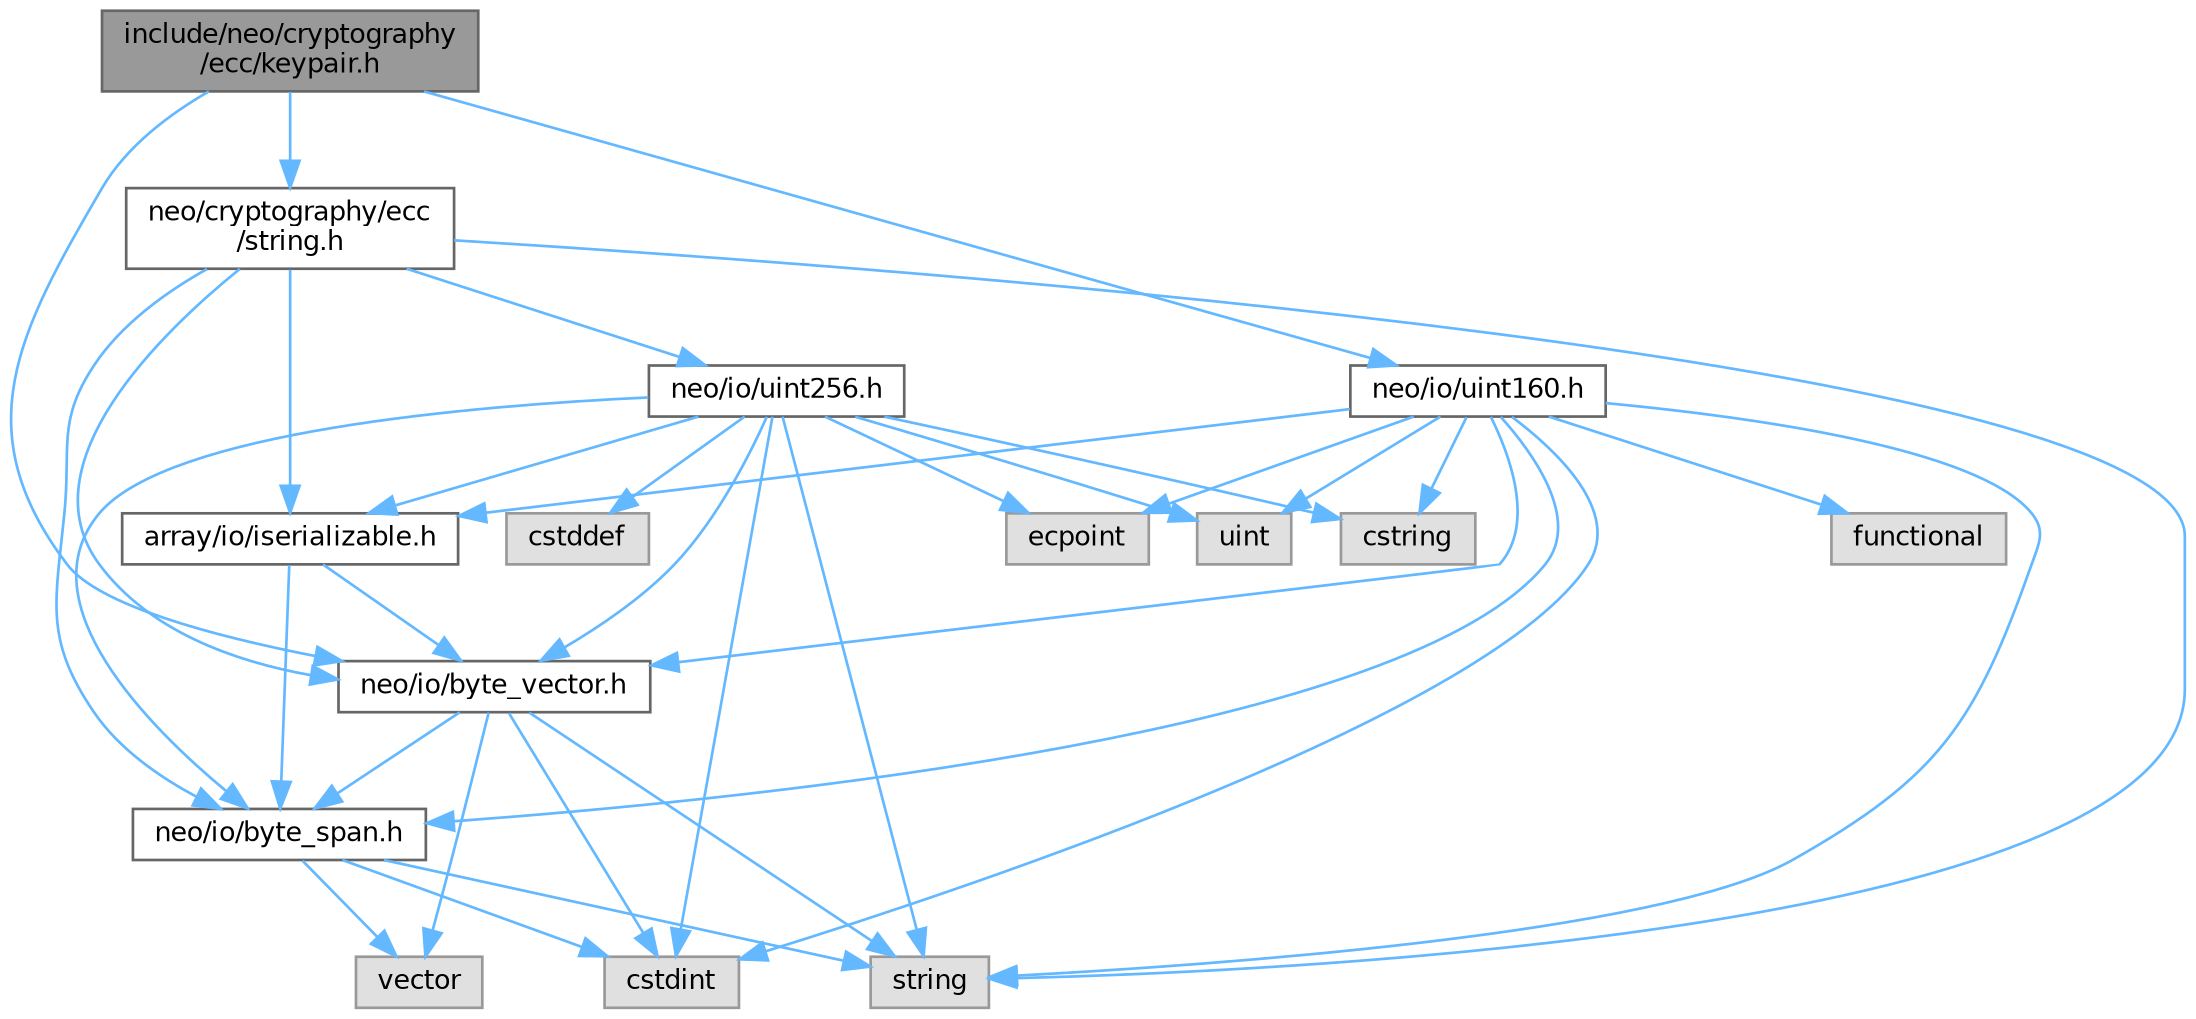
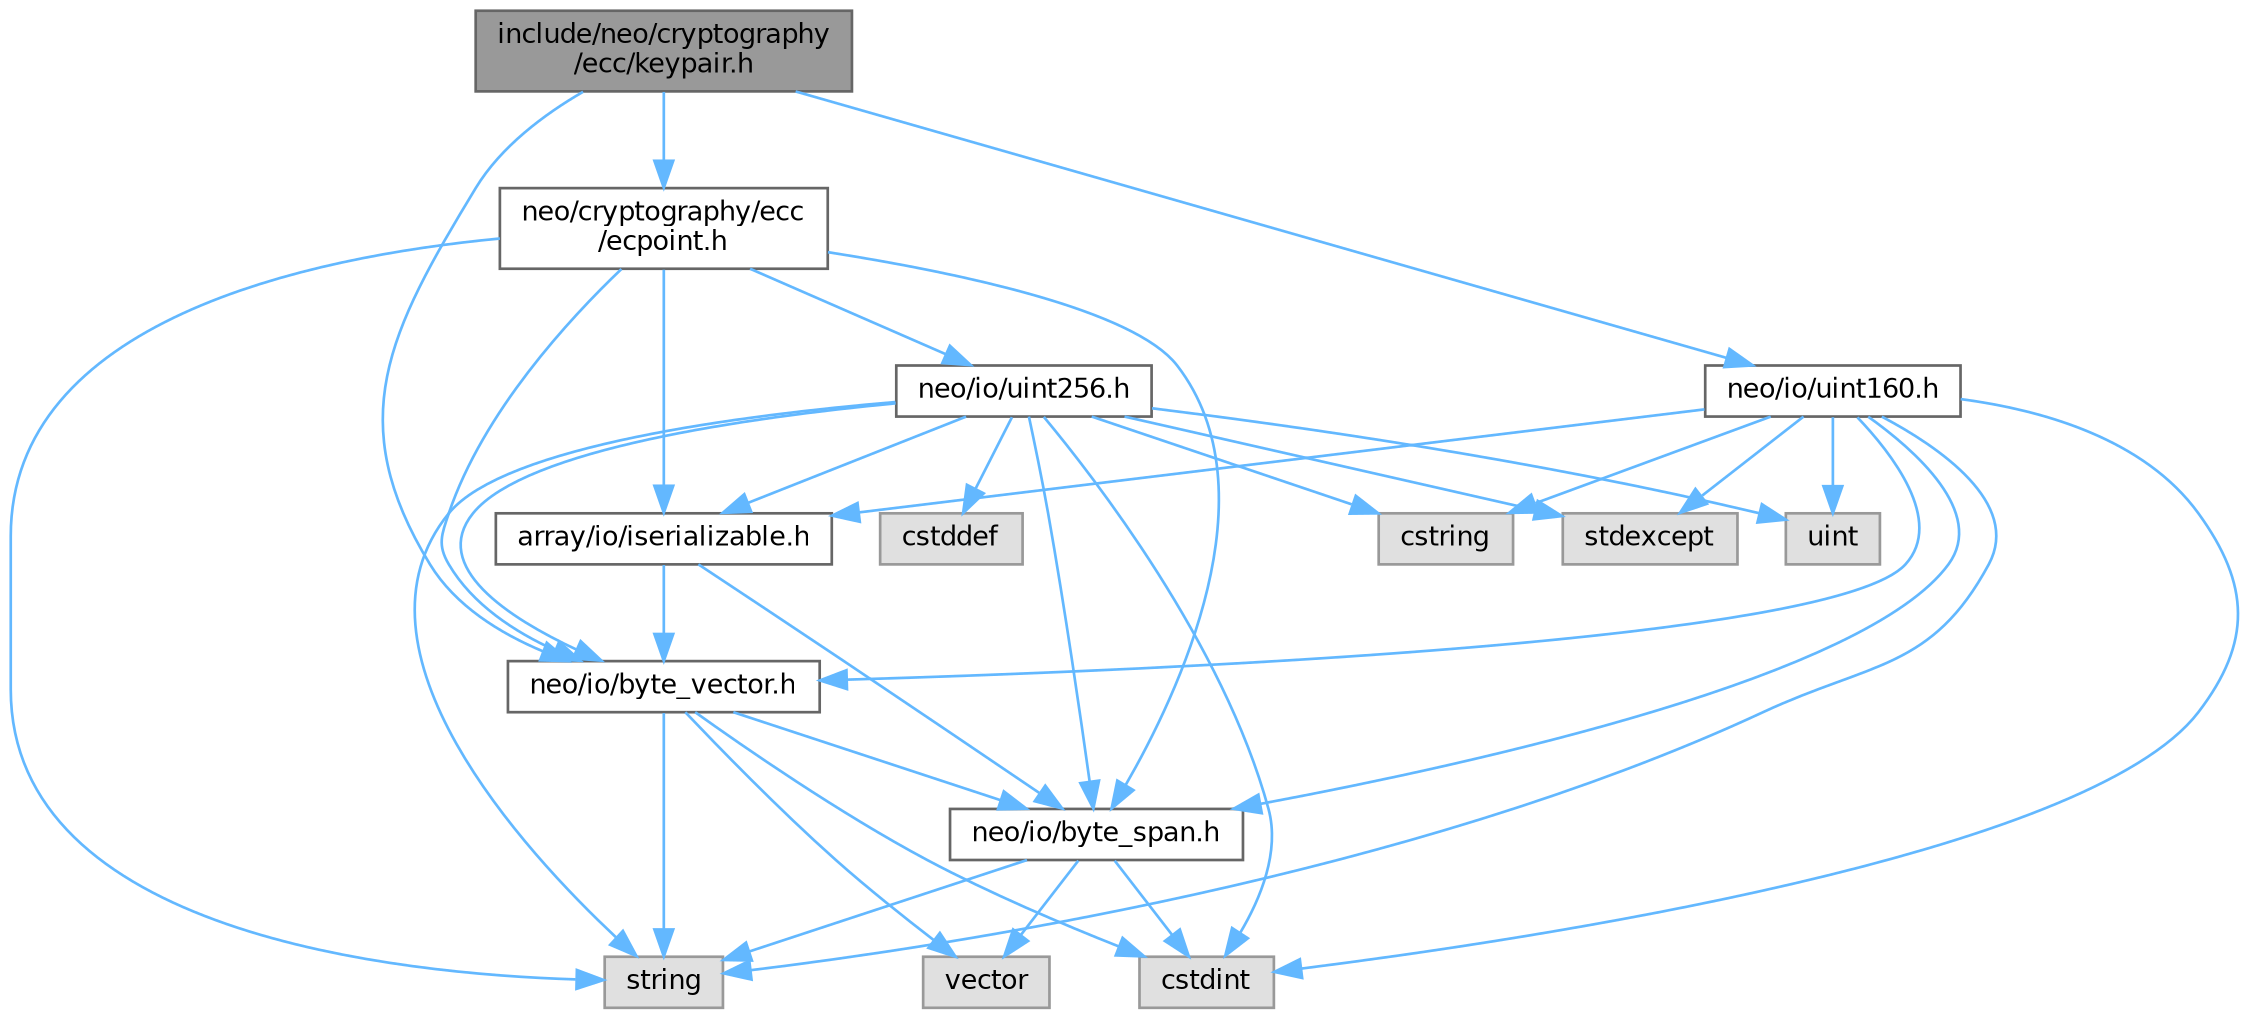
(290, 228) -> (664, 228)
(1078, 539) -> (1650, 539)
(1919, 539) -> none
